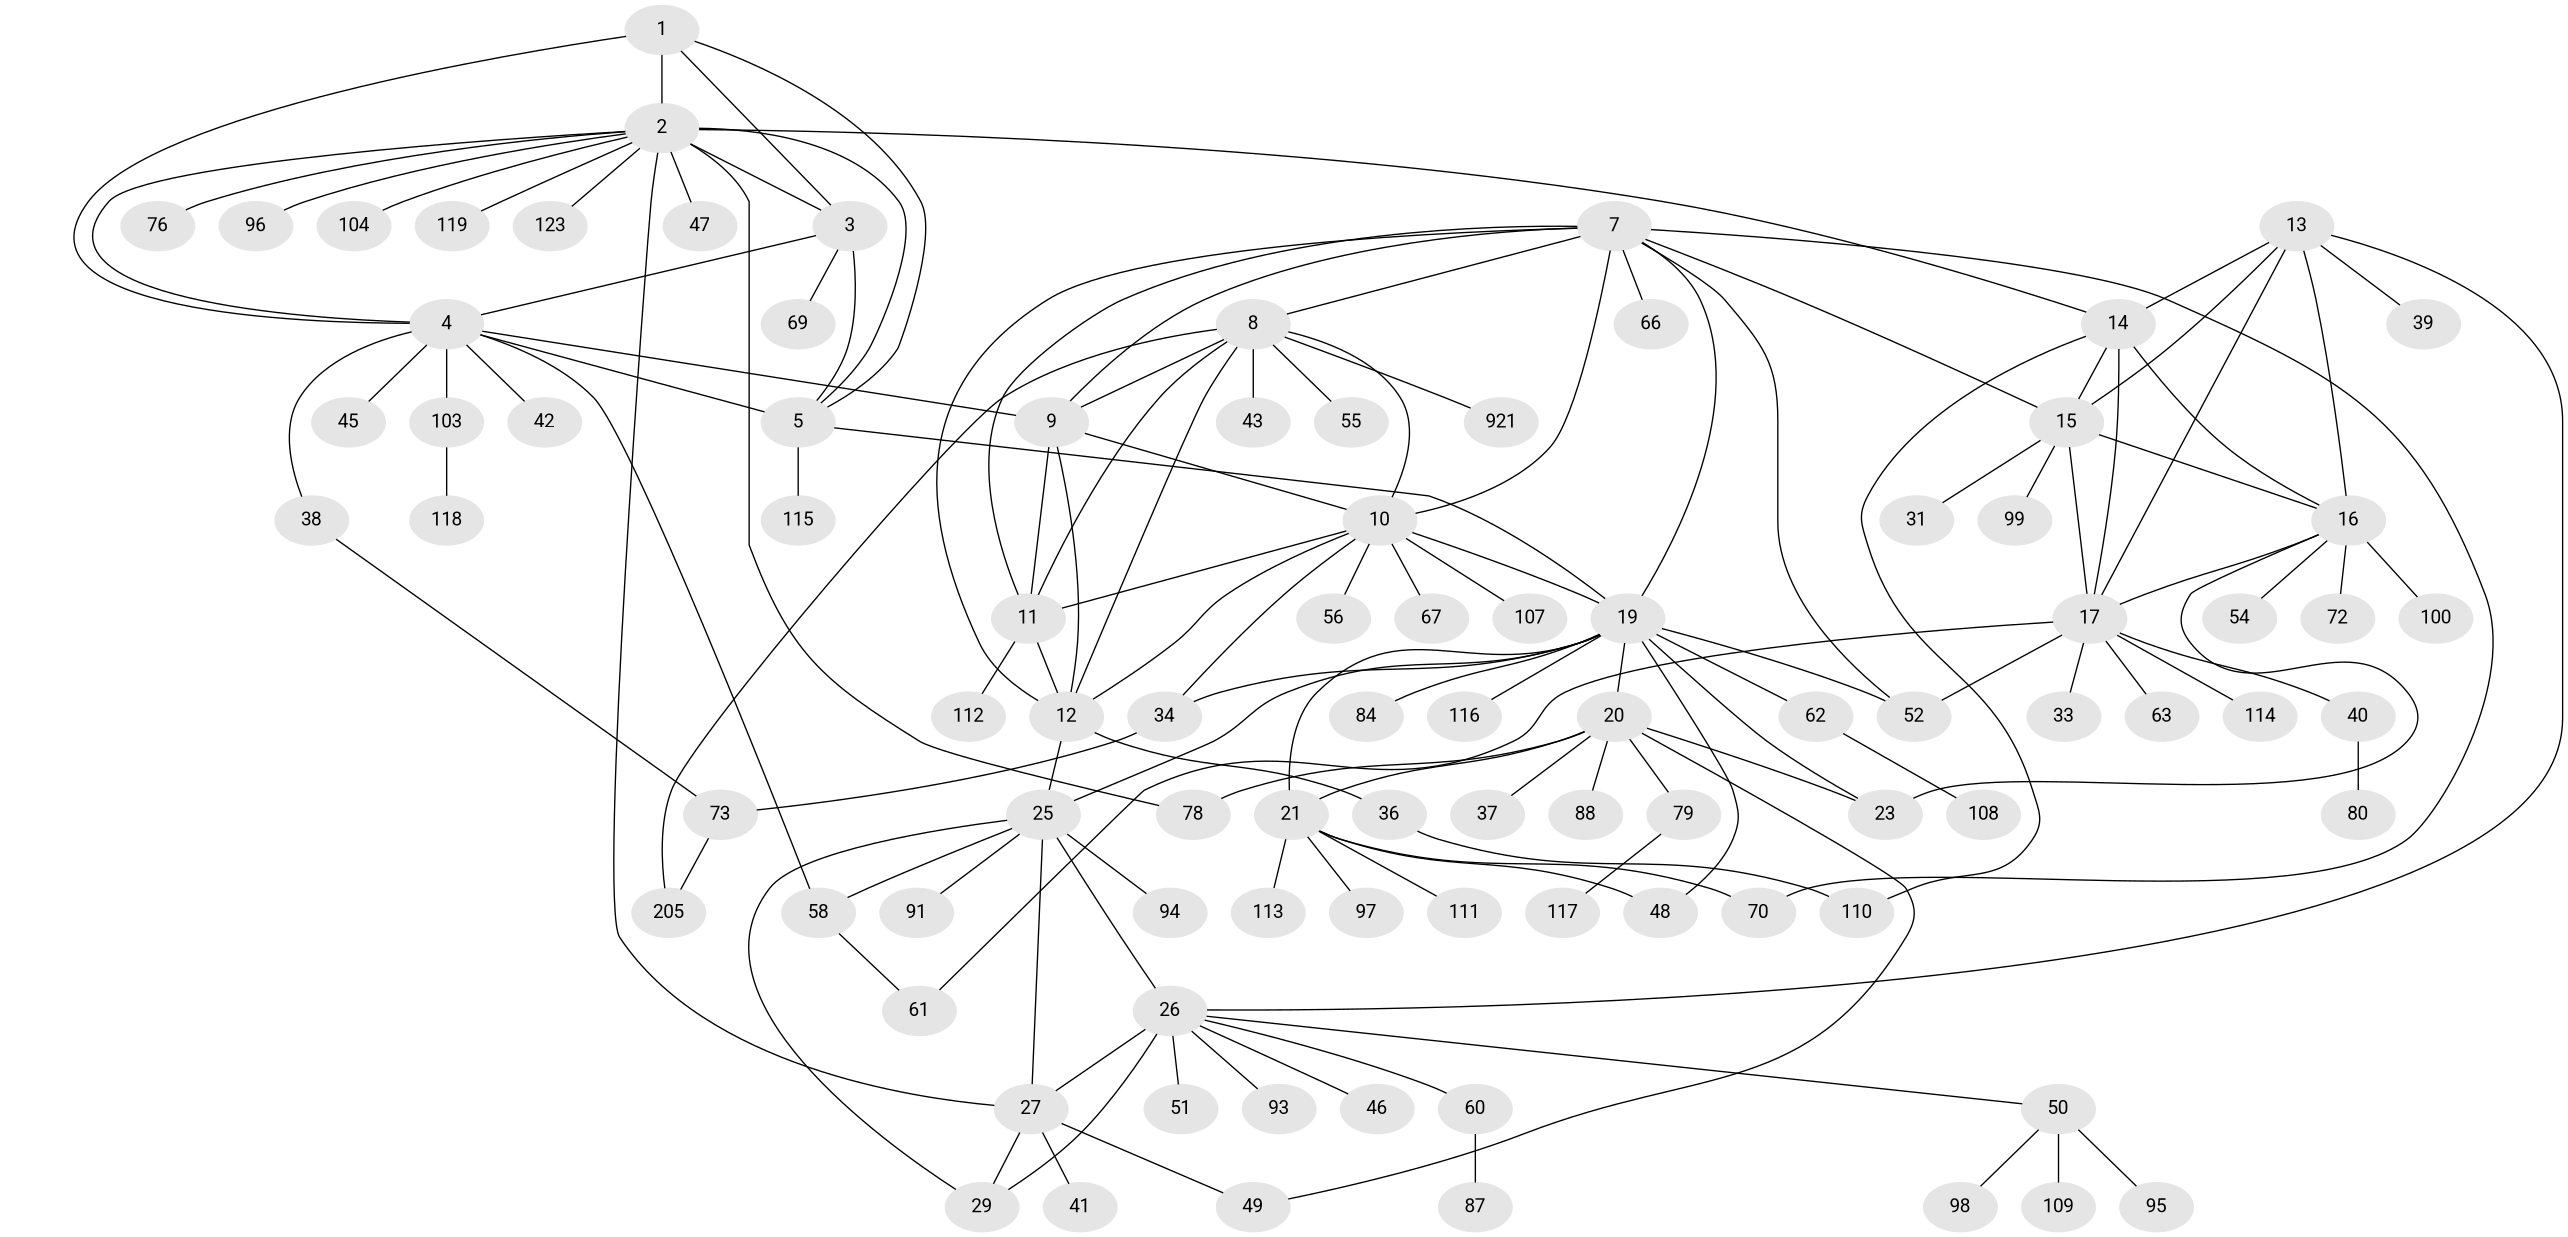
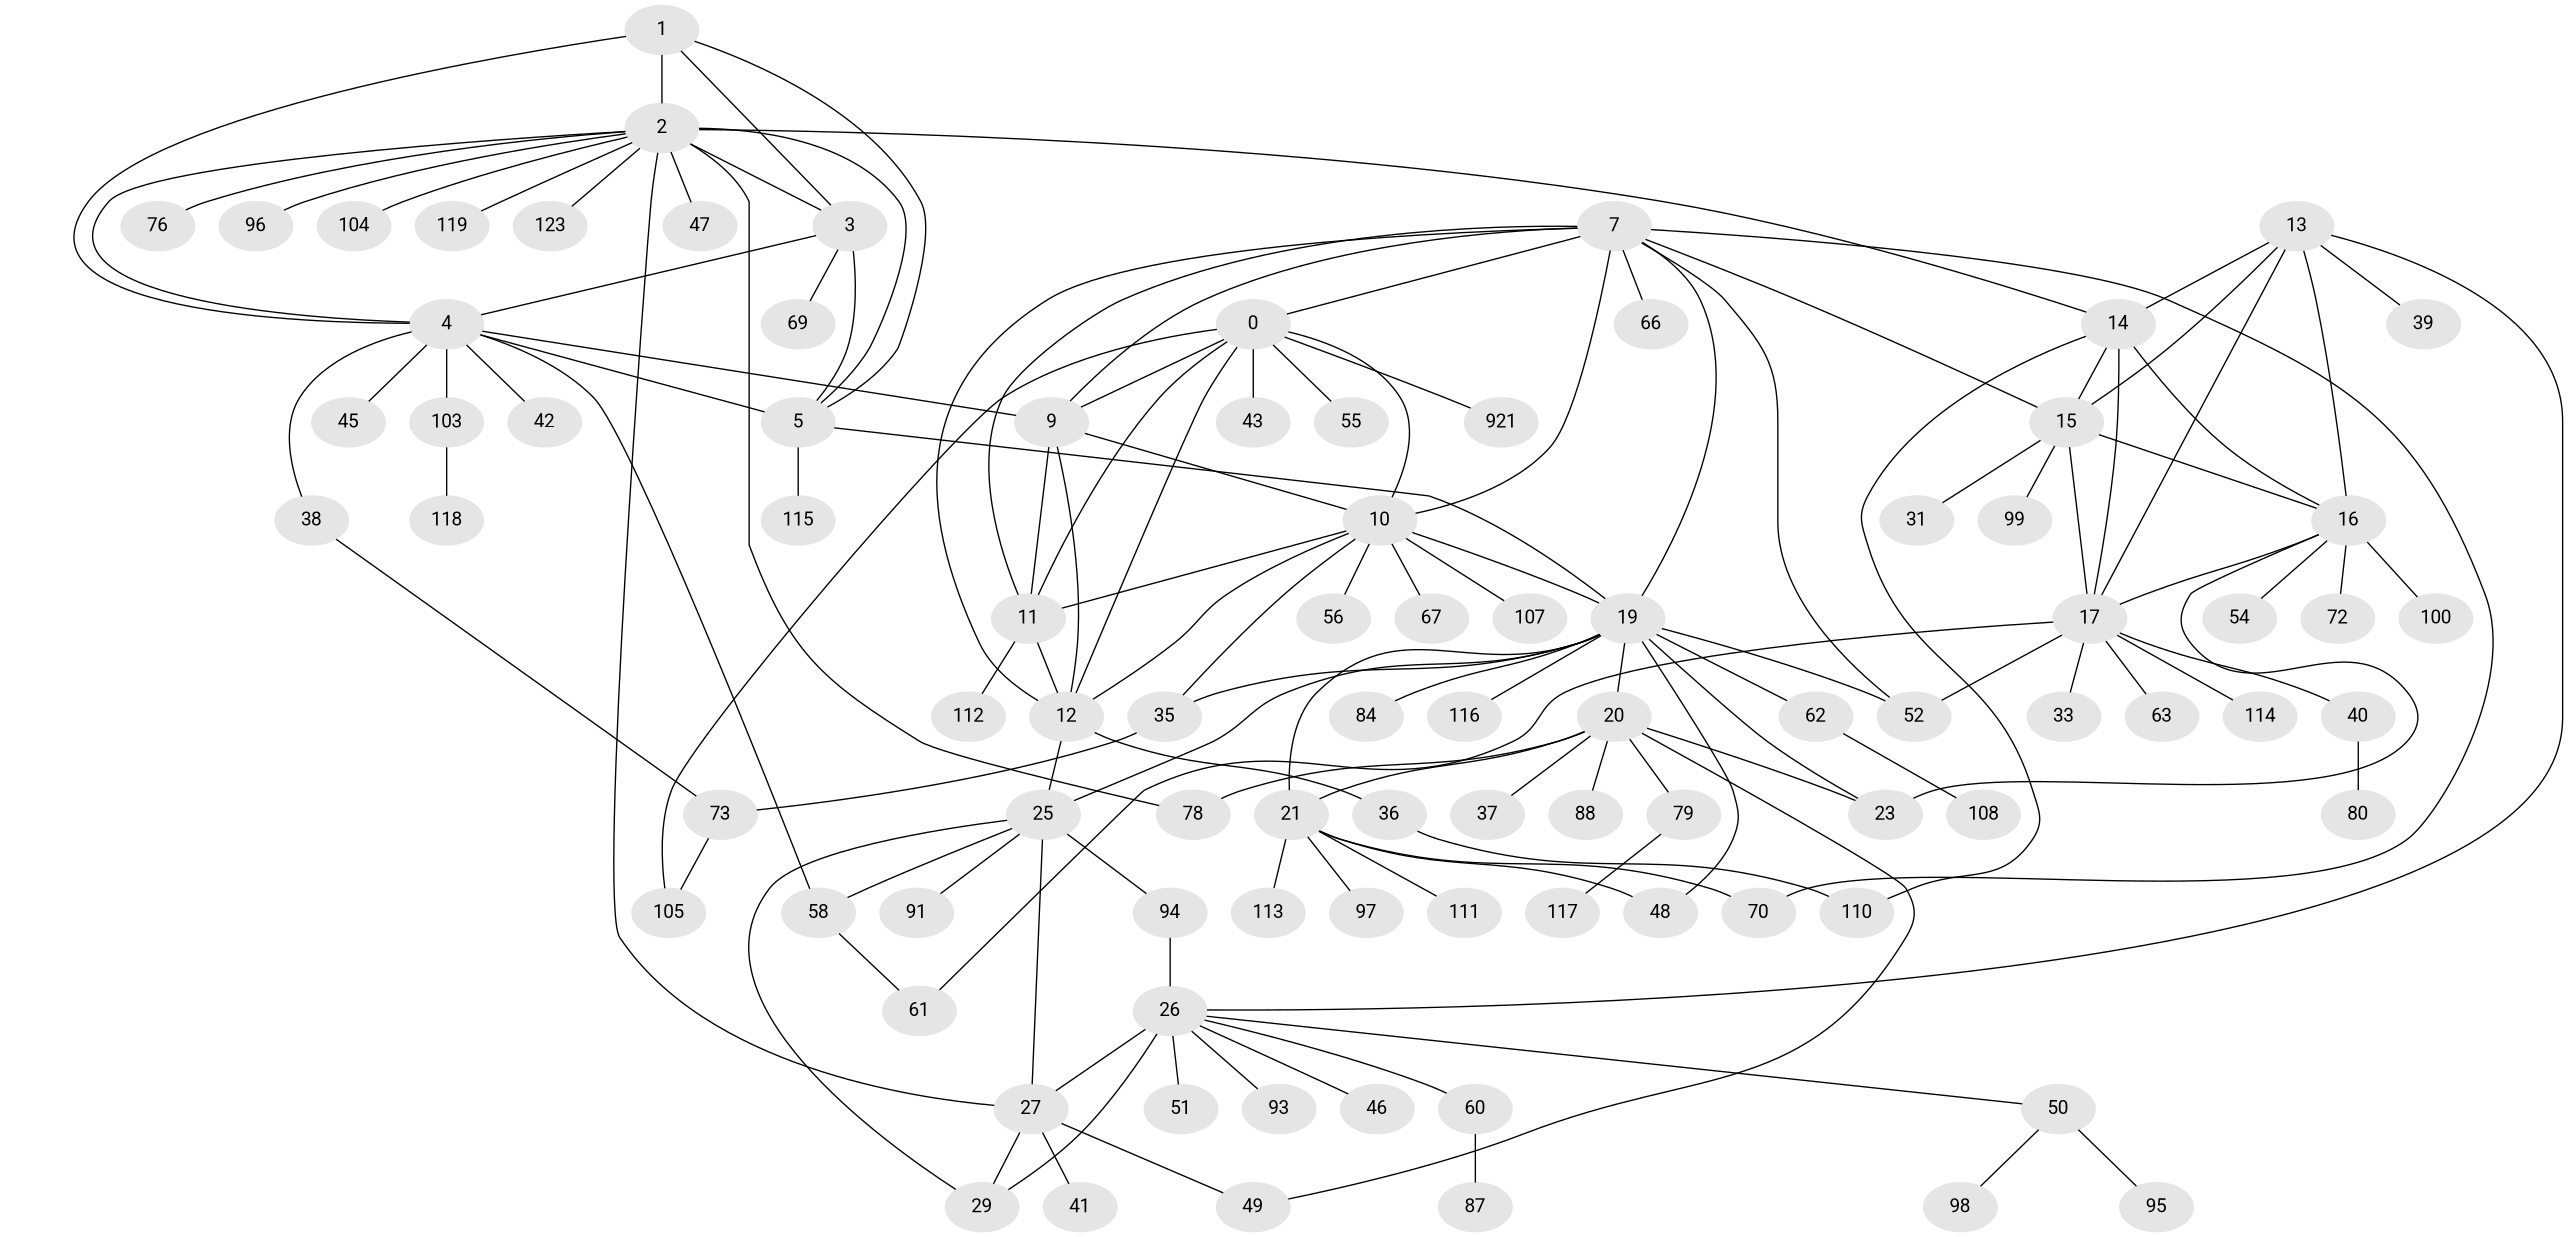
(1253, 324) -> (1253, 324)
(1165, 717) -> (1165, 717)
(669, 913) -> (669, 913)
(1105, 913) -> (1170, 962)
(2058, 1207) -> none
